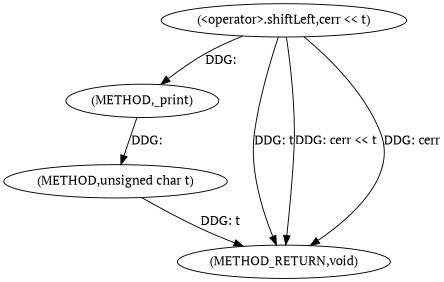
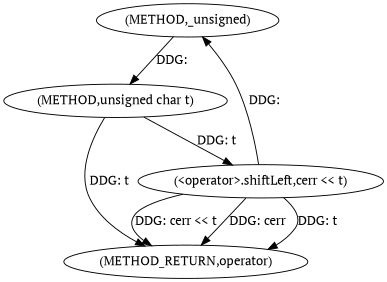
(142, 101) -> (188, 20)
none -> (184, 139)
(284, 262) -> (186, 262)
